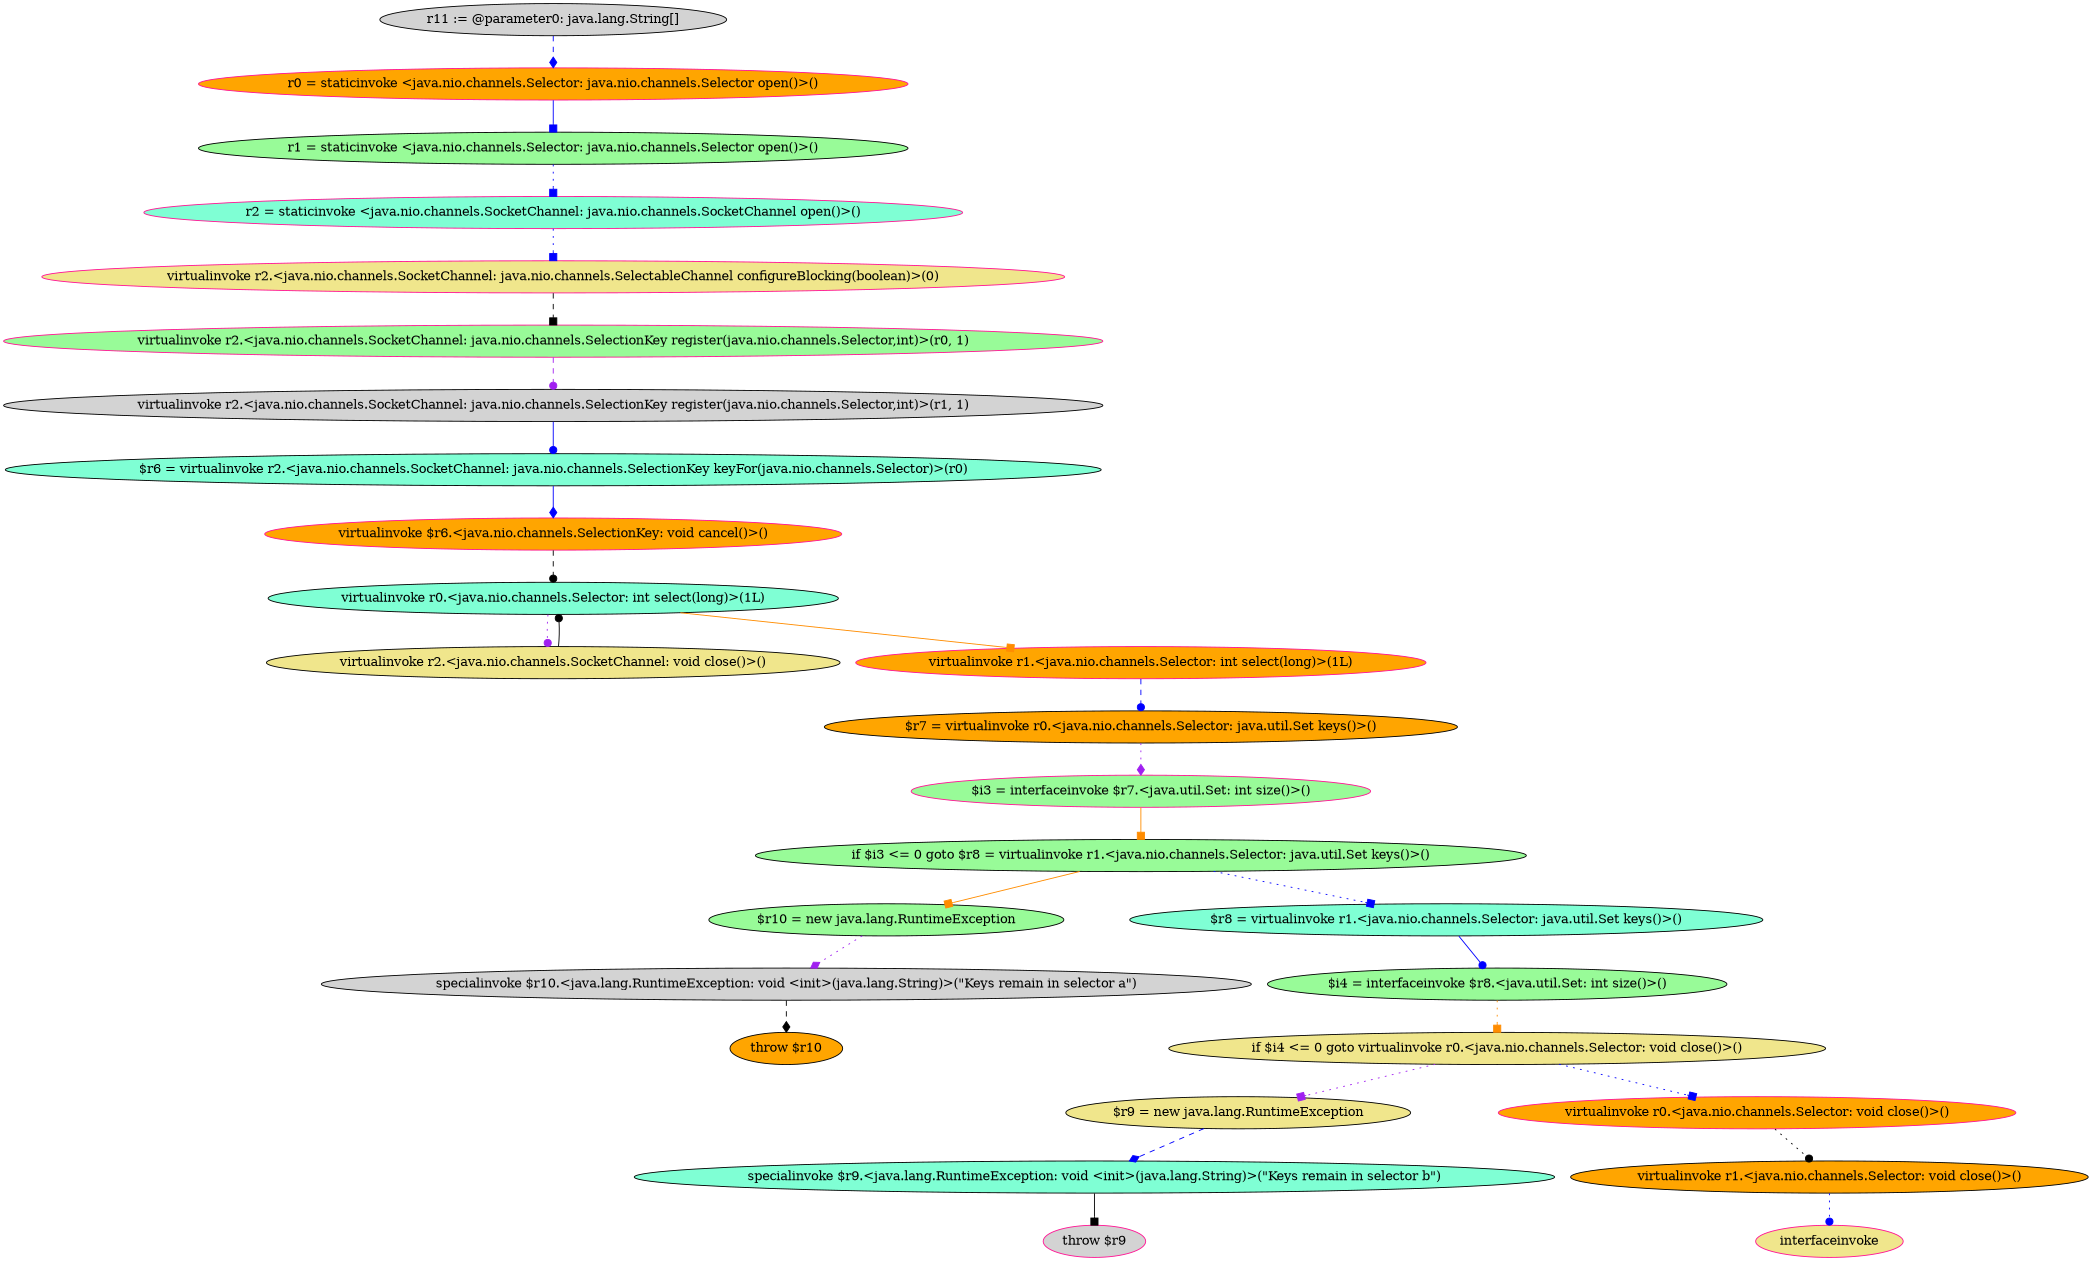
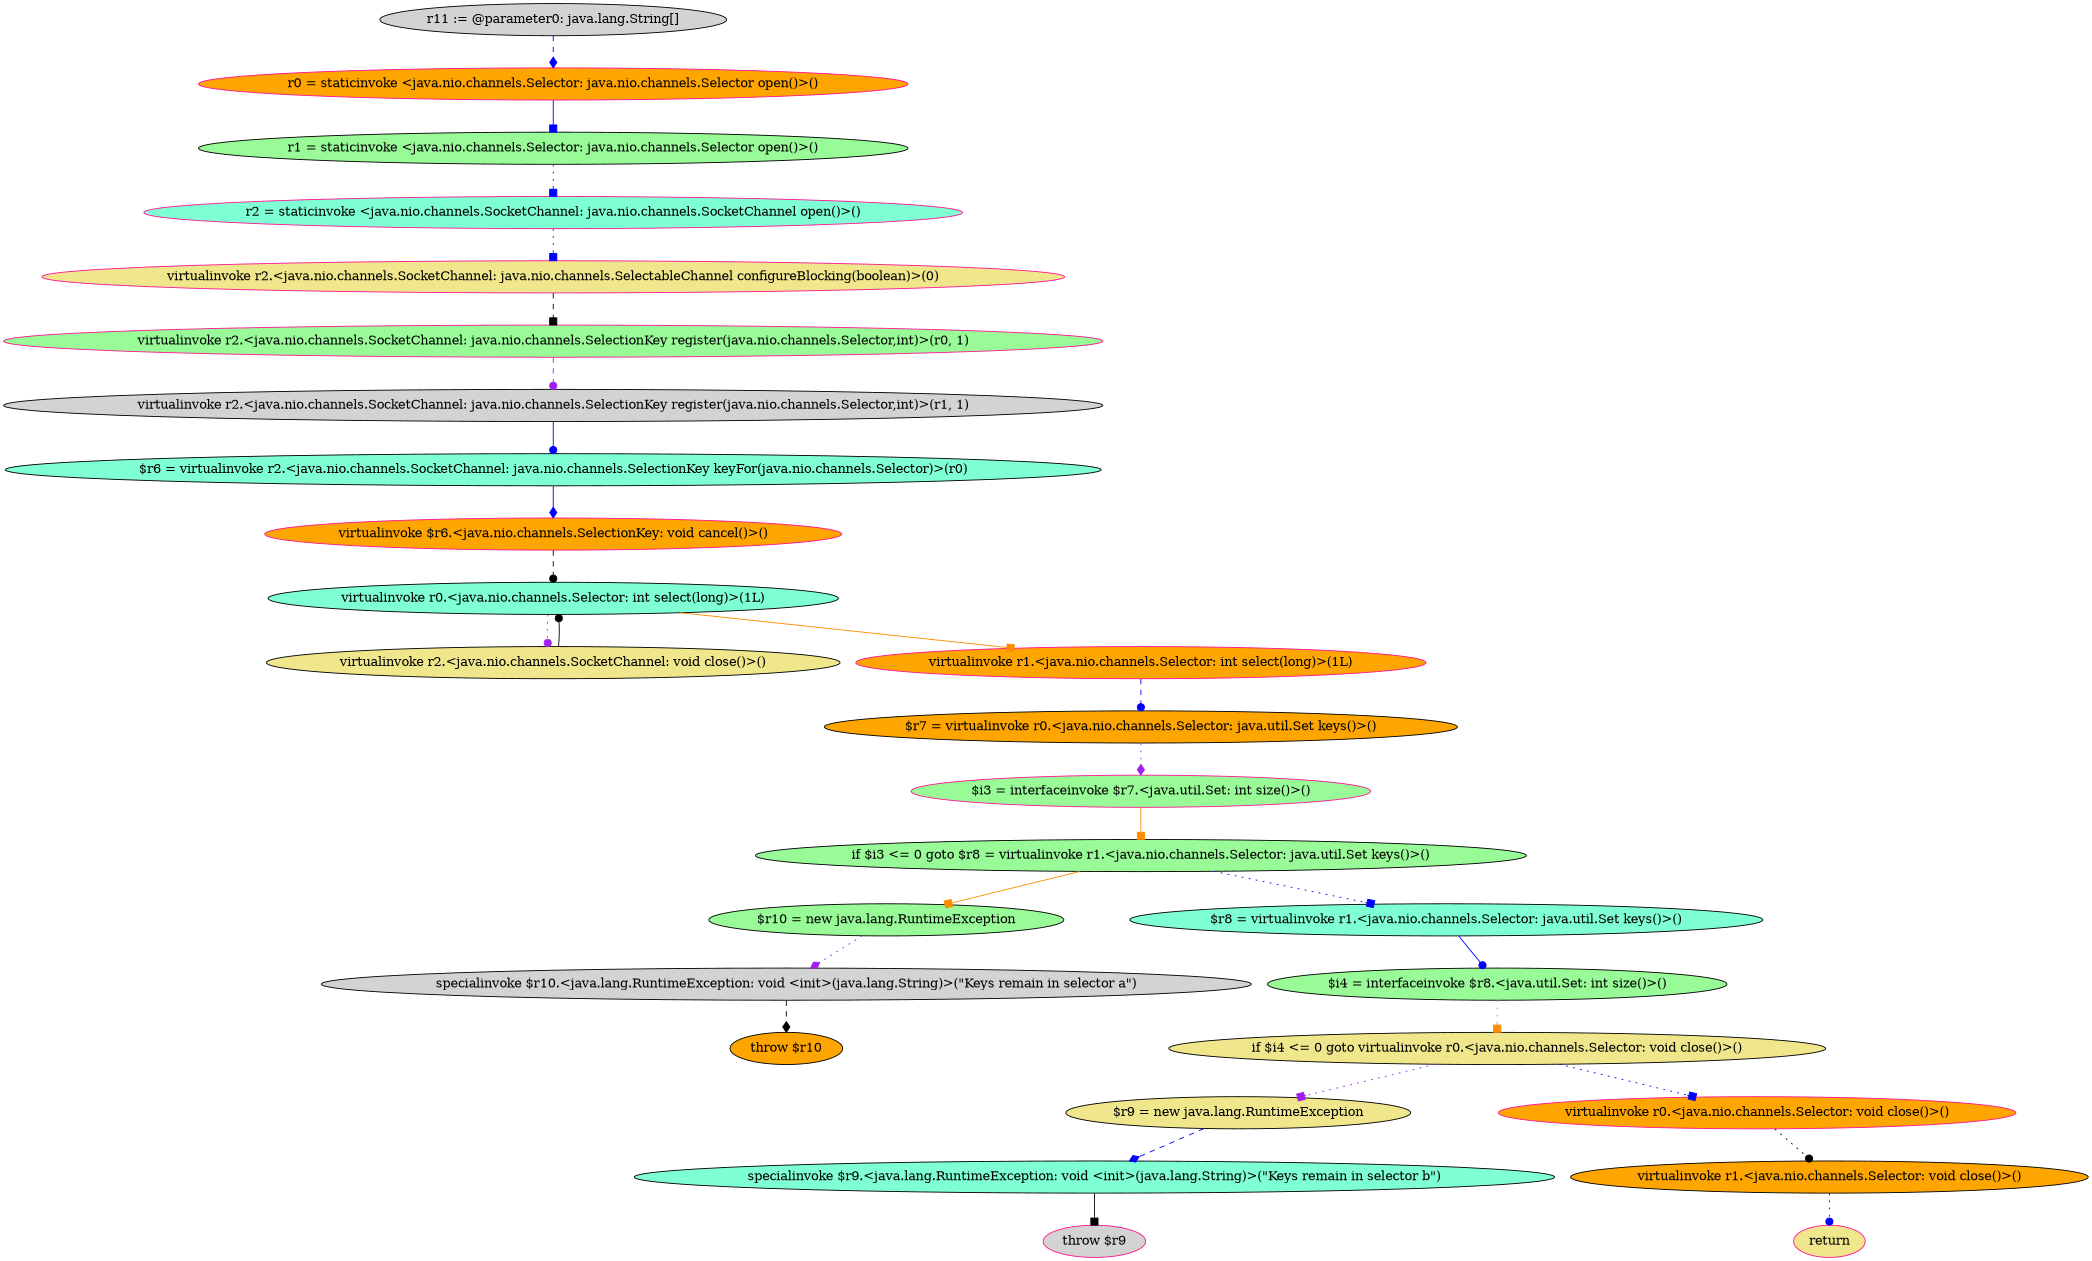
(1829, 1241) -> (1829, 1241)
